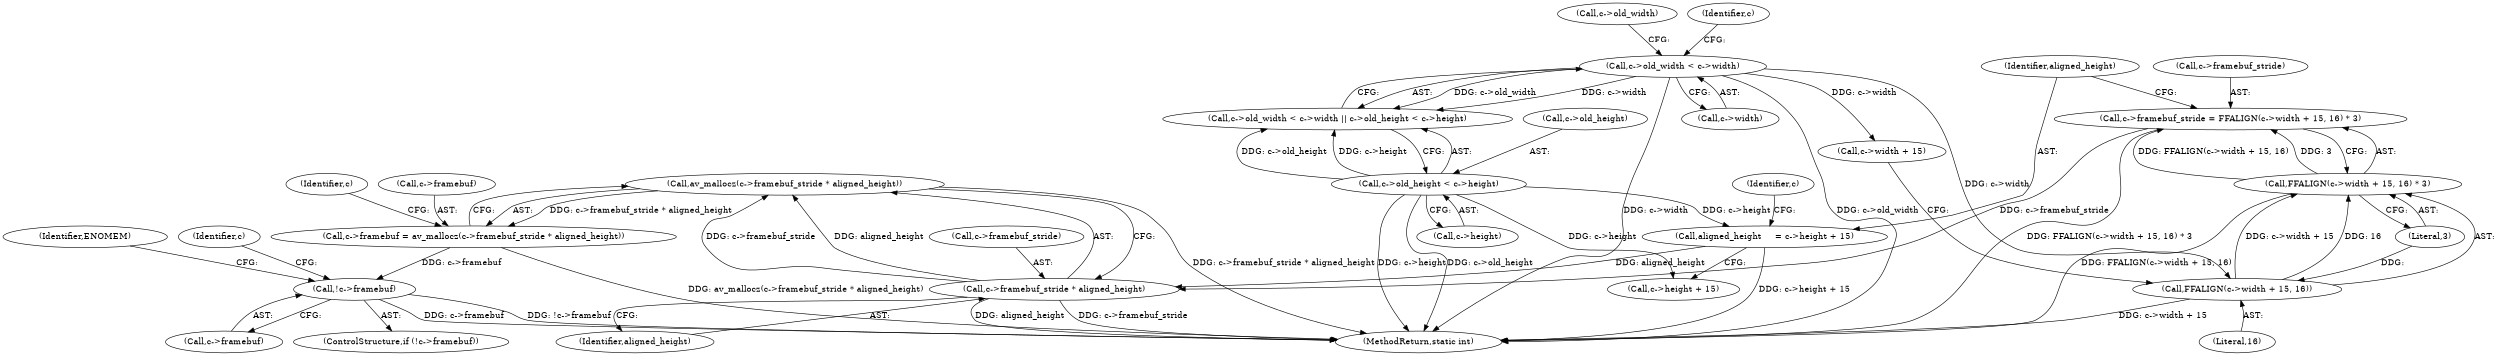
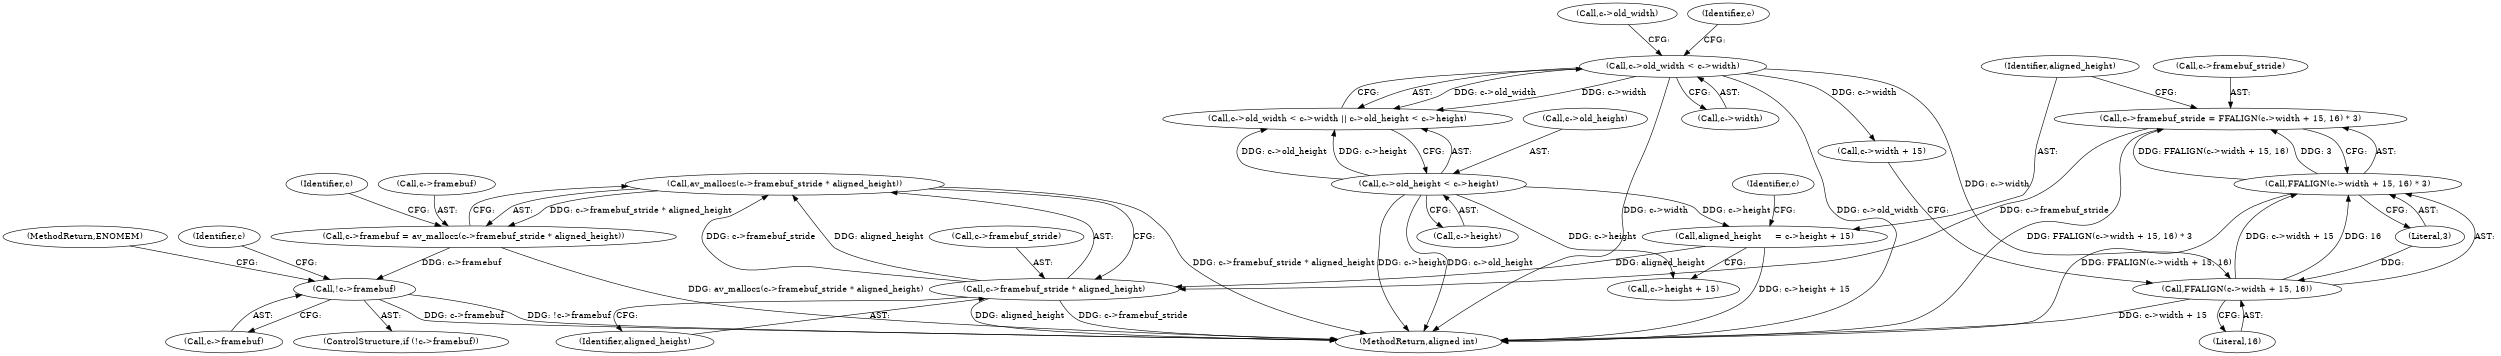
(85, 237) -> (85, 237)
none -> (2218, 313)
(1419, 342) -> (1419, 342)
